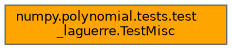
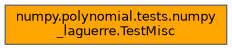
(116, 25) -> (116, 25)
